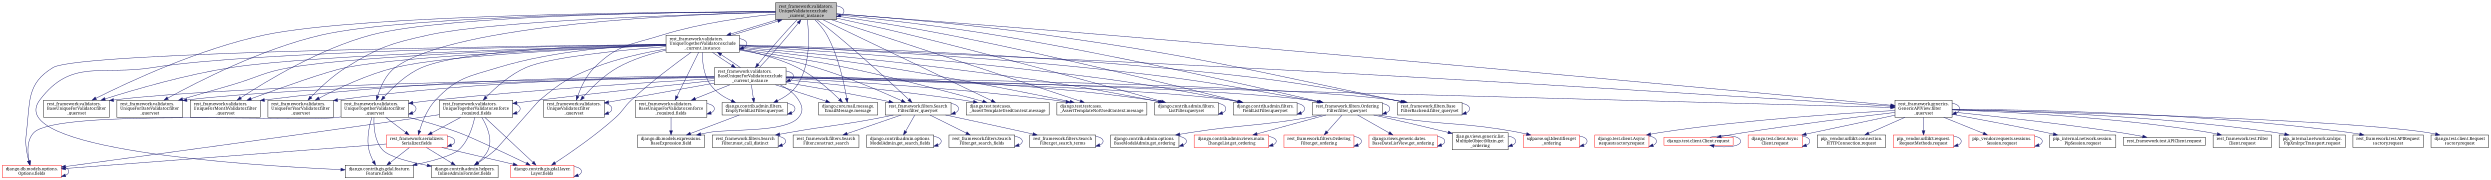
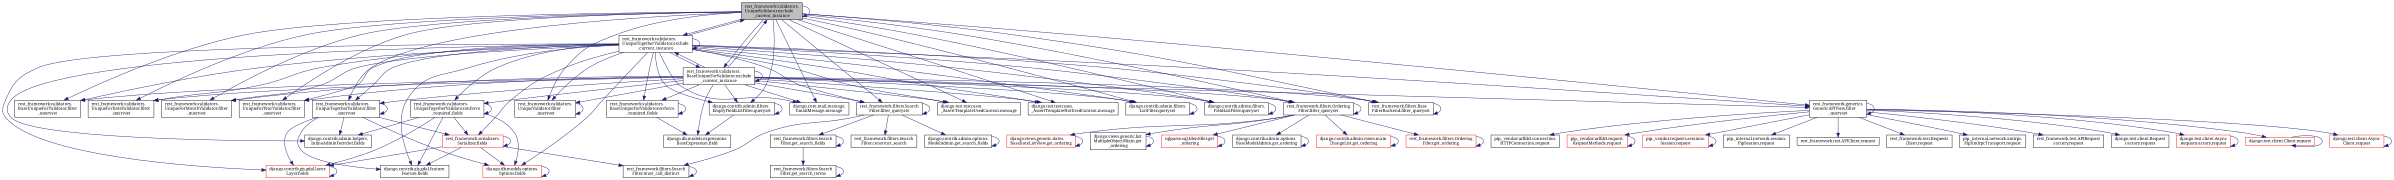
(989, 124) -> (803, 154)
(2242, 141) -> (1919, 141)
(439, 155) -> (561, 156)
